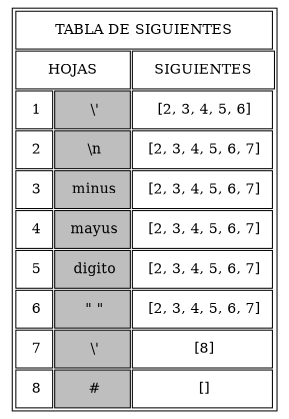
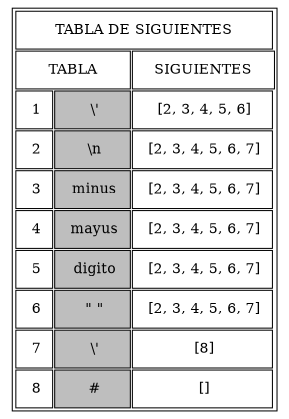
(73, 70) -> (73, 70)
